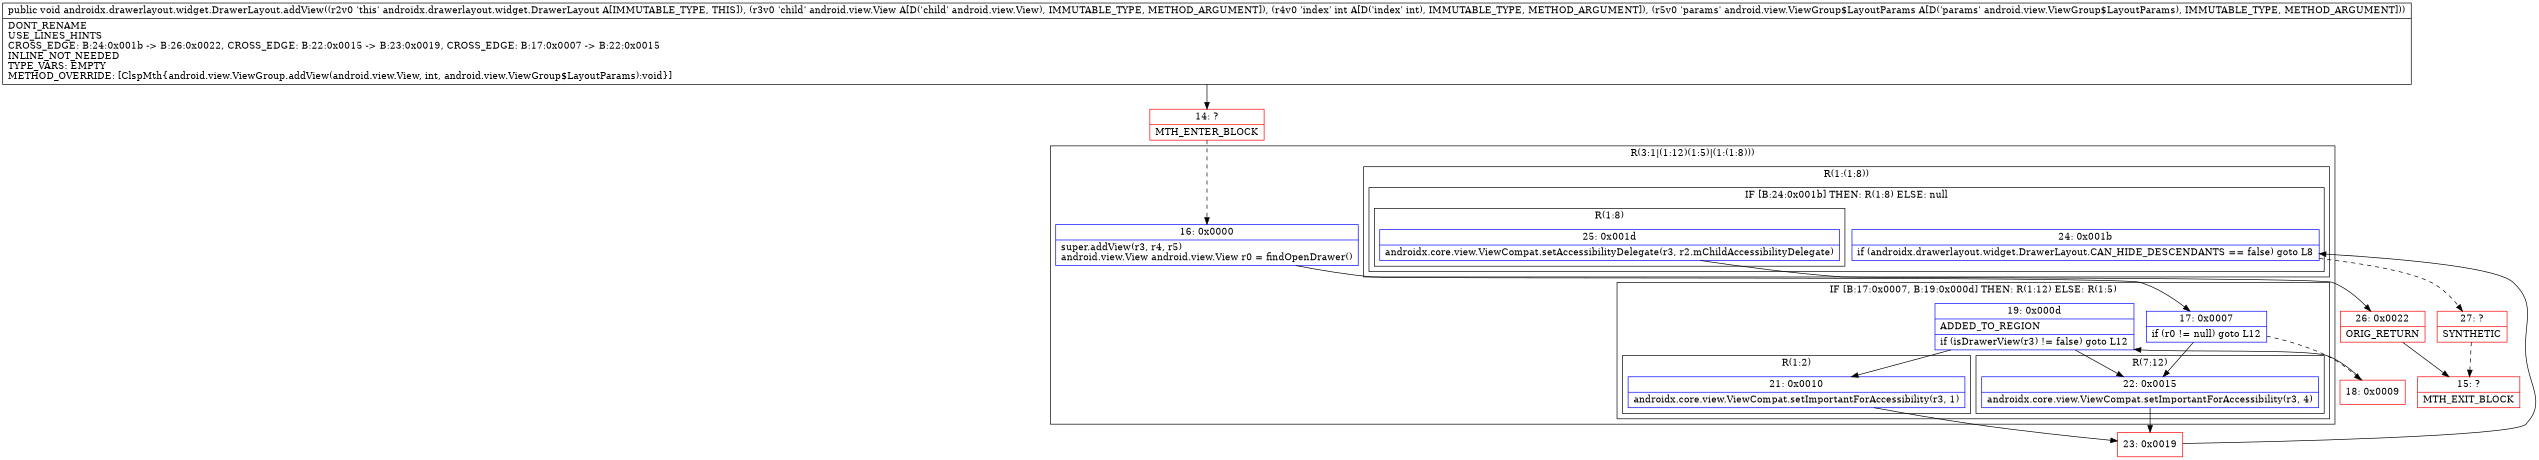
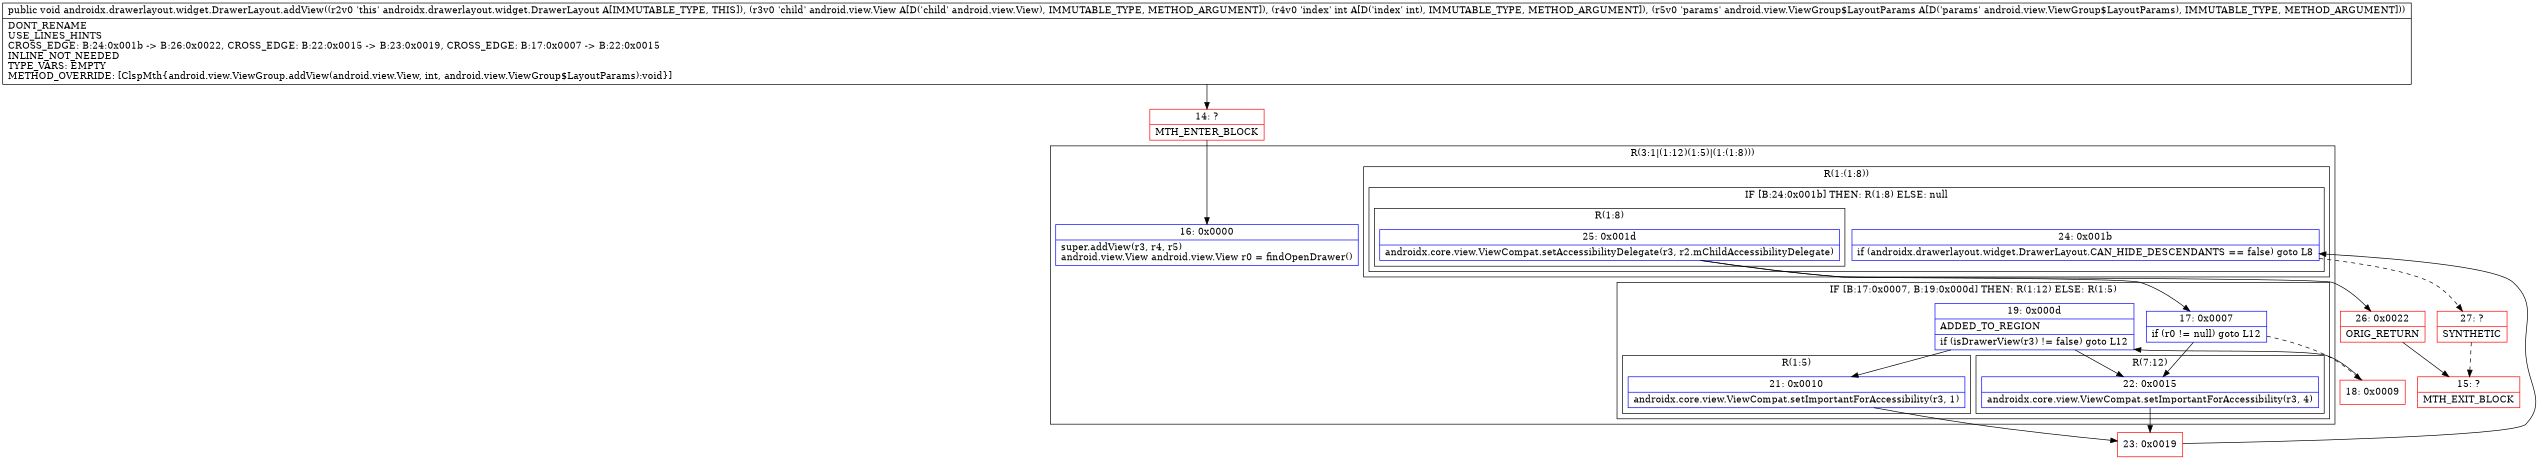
(1207, 179) -> (1207, 179)
(1743, 278) -> (1946, 278)
(1797, 363) -> (1797, 363)
